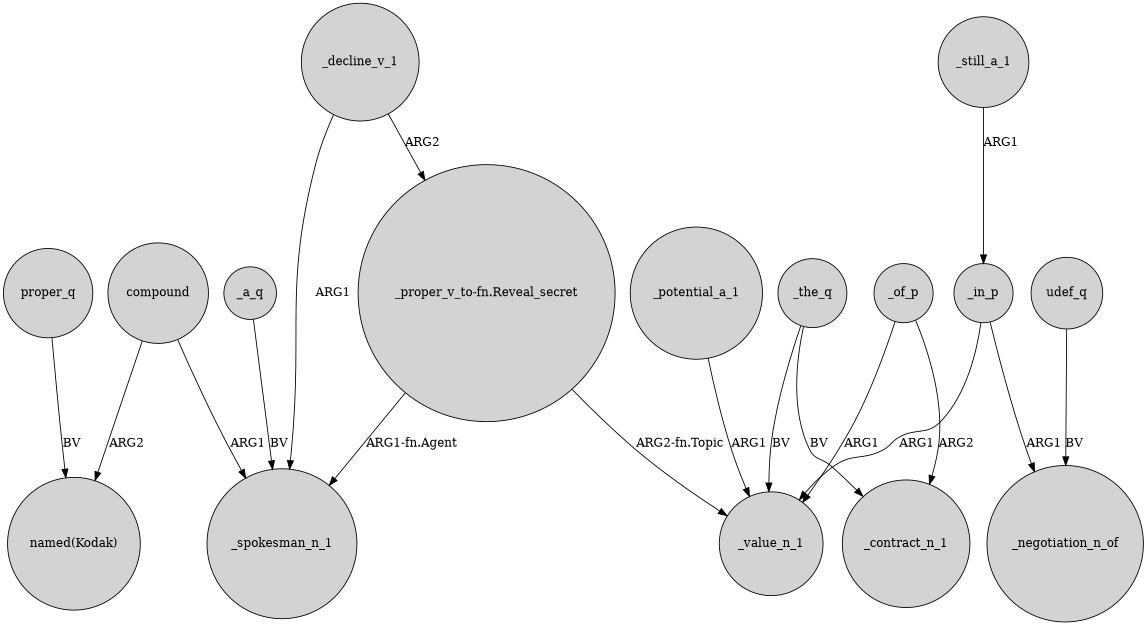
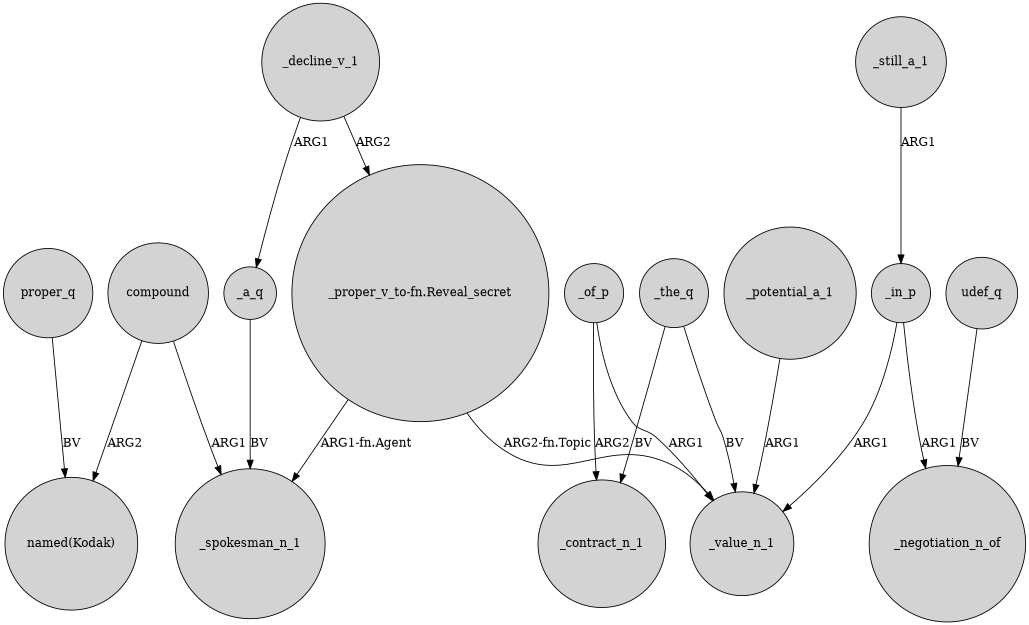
(297, 285) -> (278, 188)
